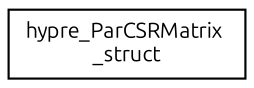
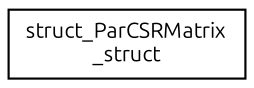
(127, 44) -> (127, 44)
